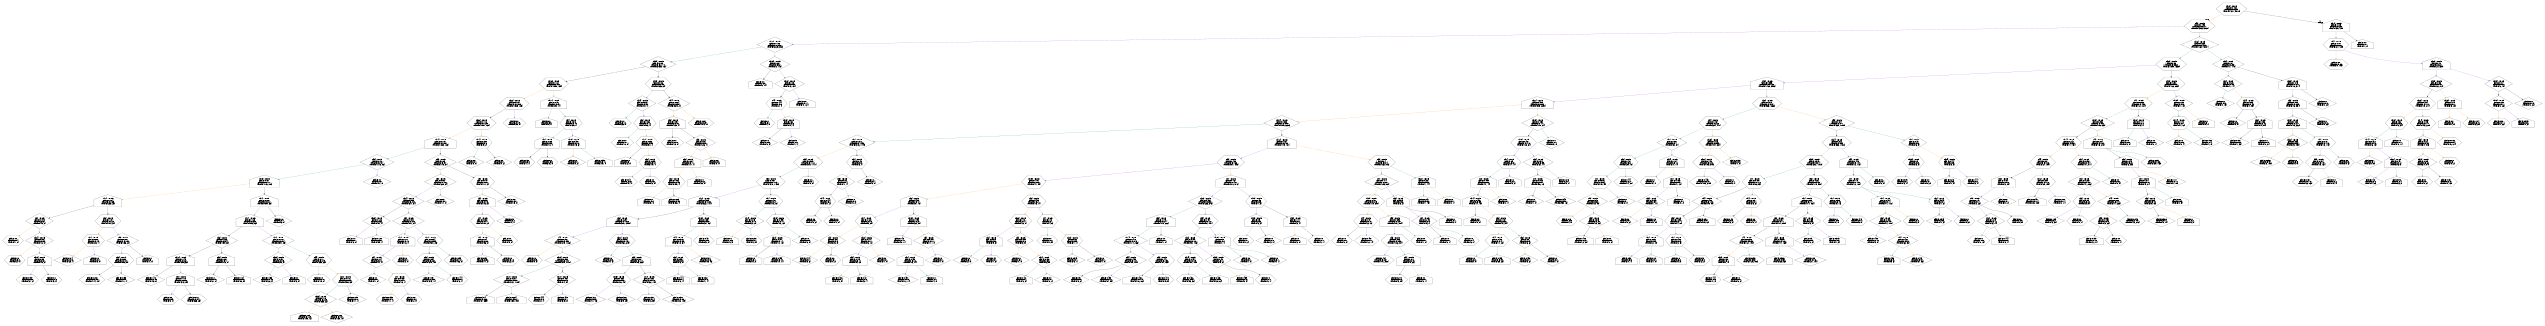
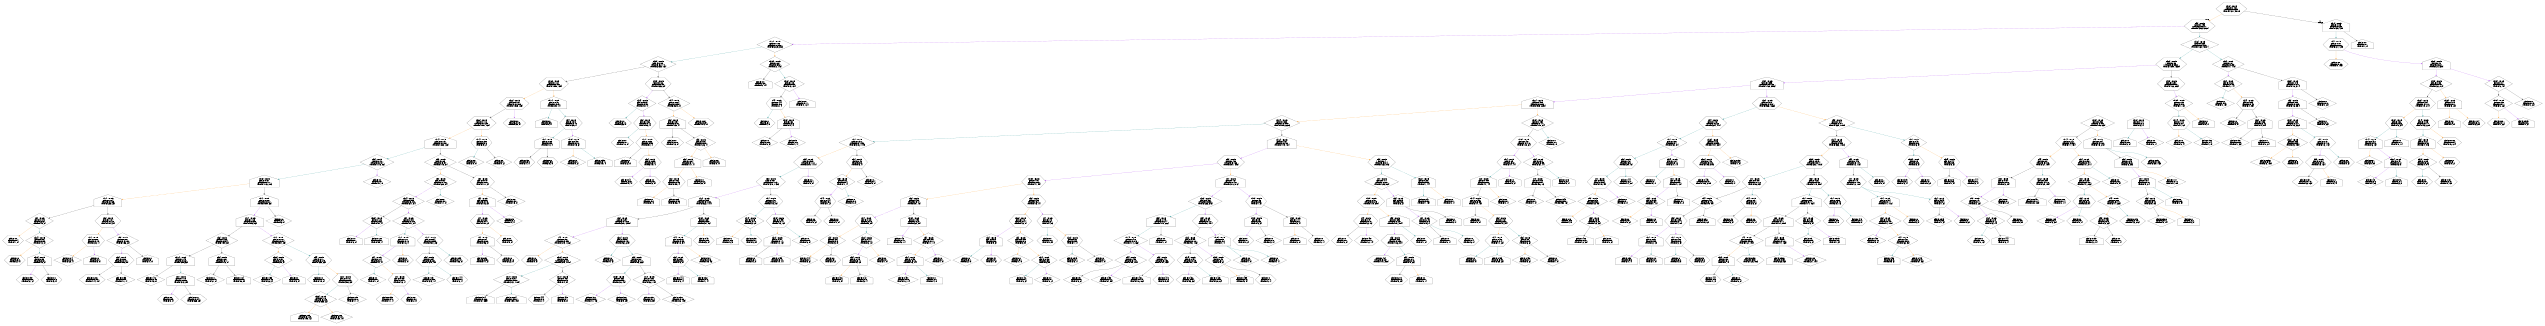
(2138, 103) -> none
